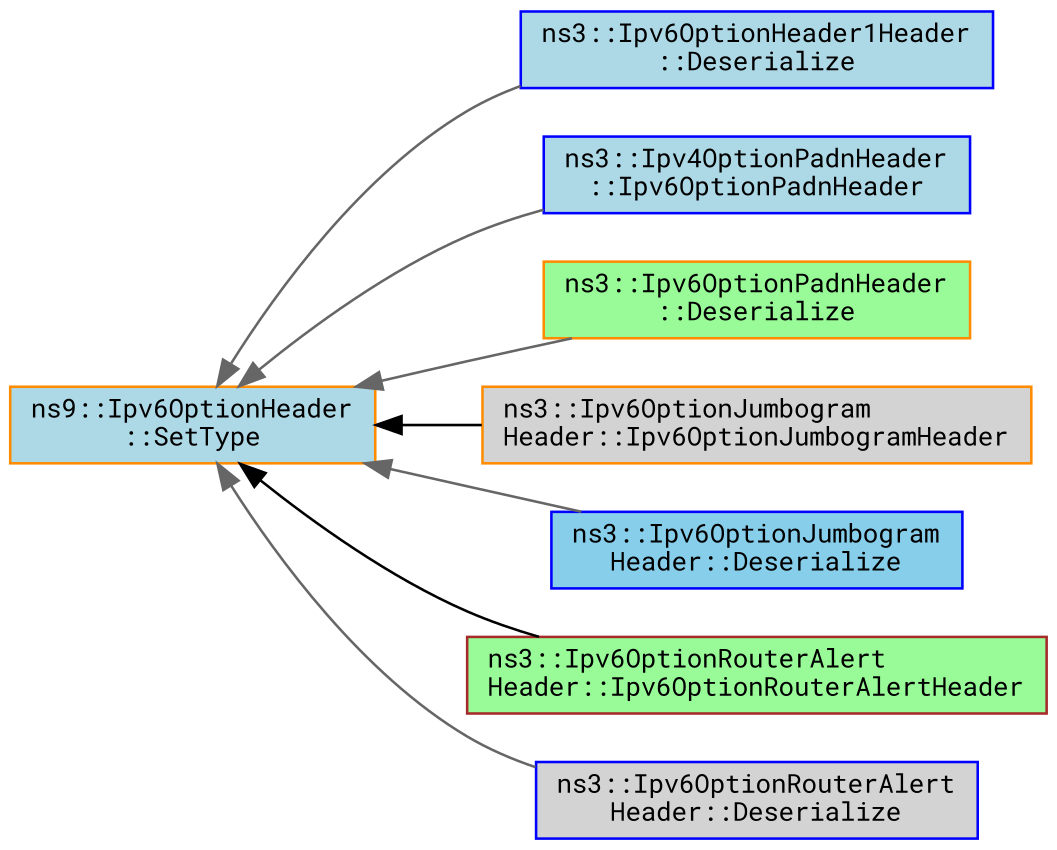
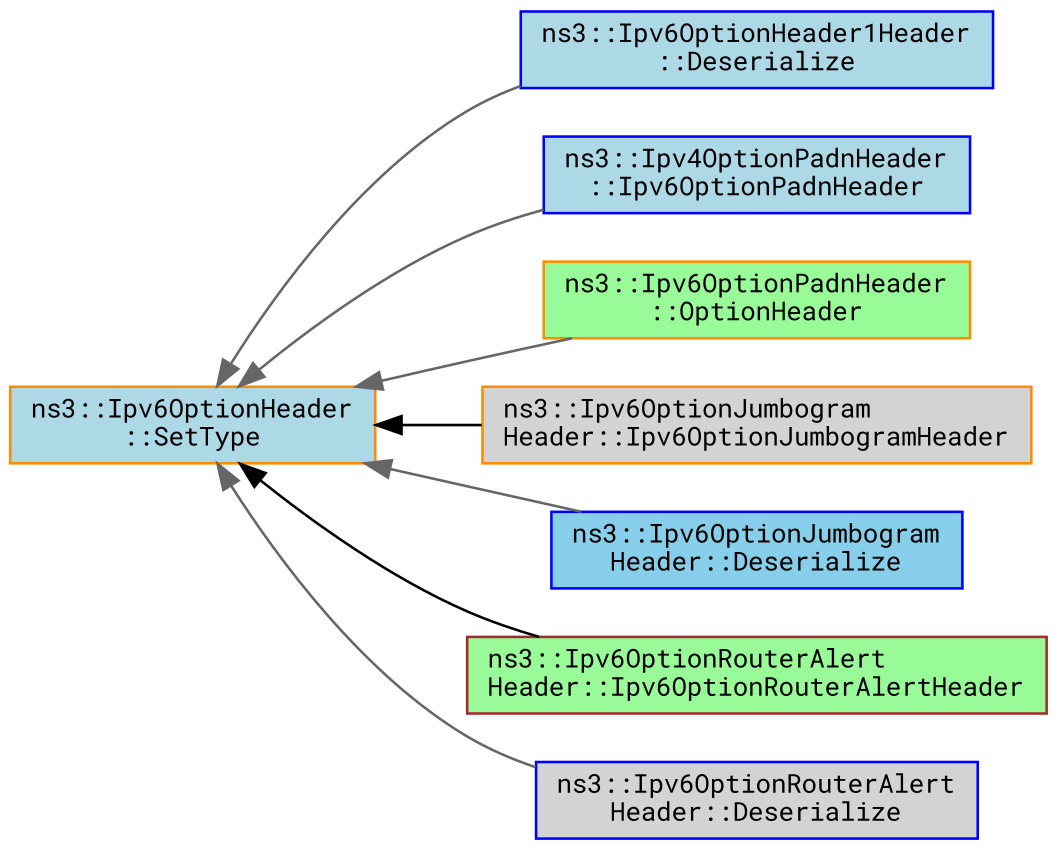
(757, 300) -> (757, 300)
(193, 425) -> (193, 425)
